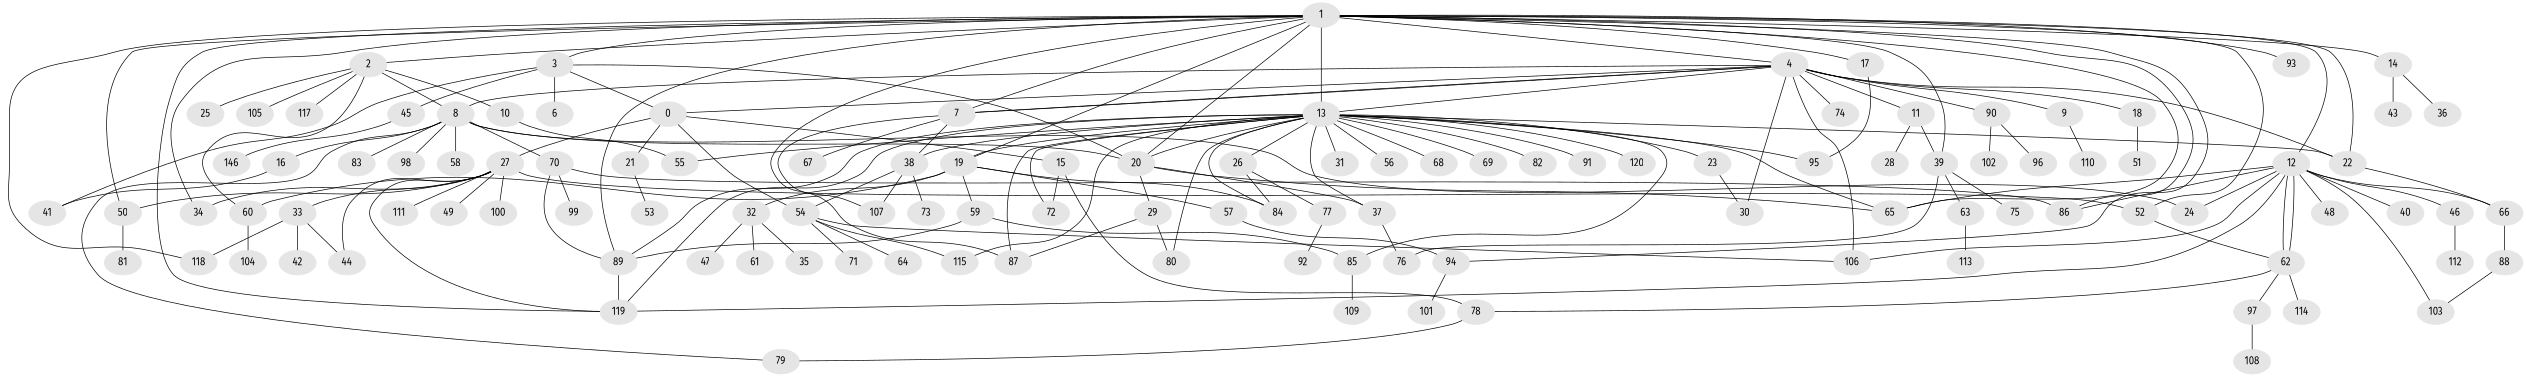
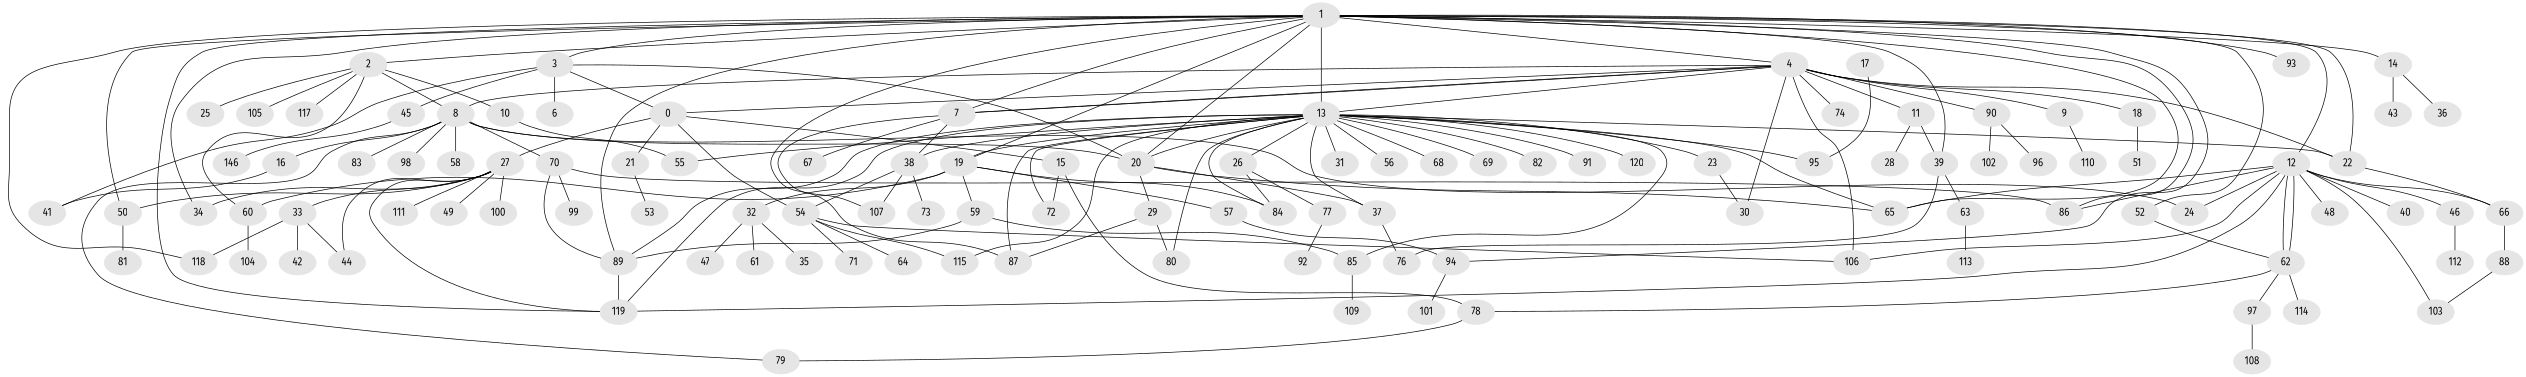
(1620, 31) -> none
(1281, 195) -> none
(2015, 213) -> none
